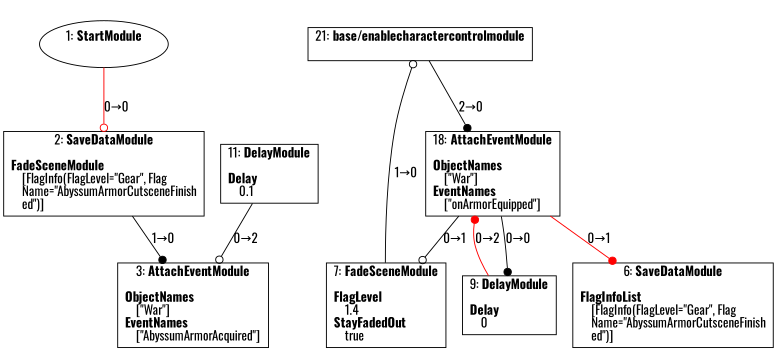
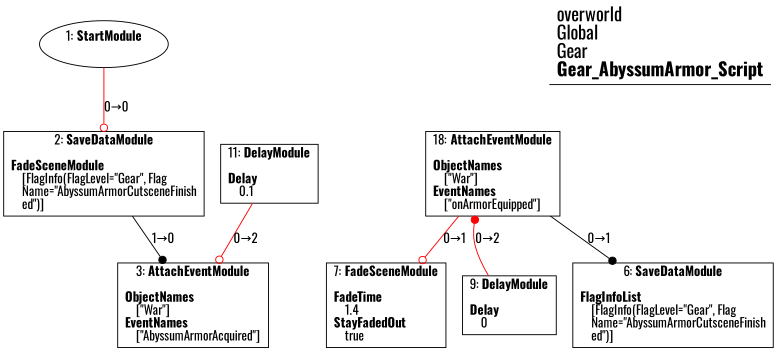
(420, 44) -> none
none -> (660, 44)
(237, 230) -> (237, 230)
(442, 237) -> (442, 237)
(580, 237) -> (580, 237)
(505, 242) -> none
(358, 298) -> (358, 298)
